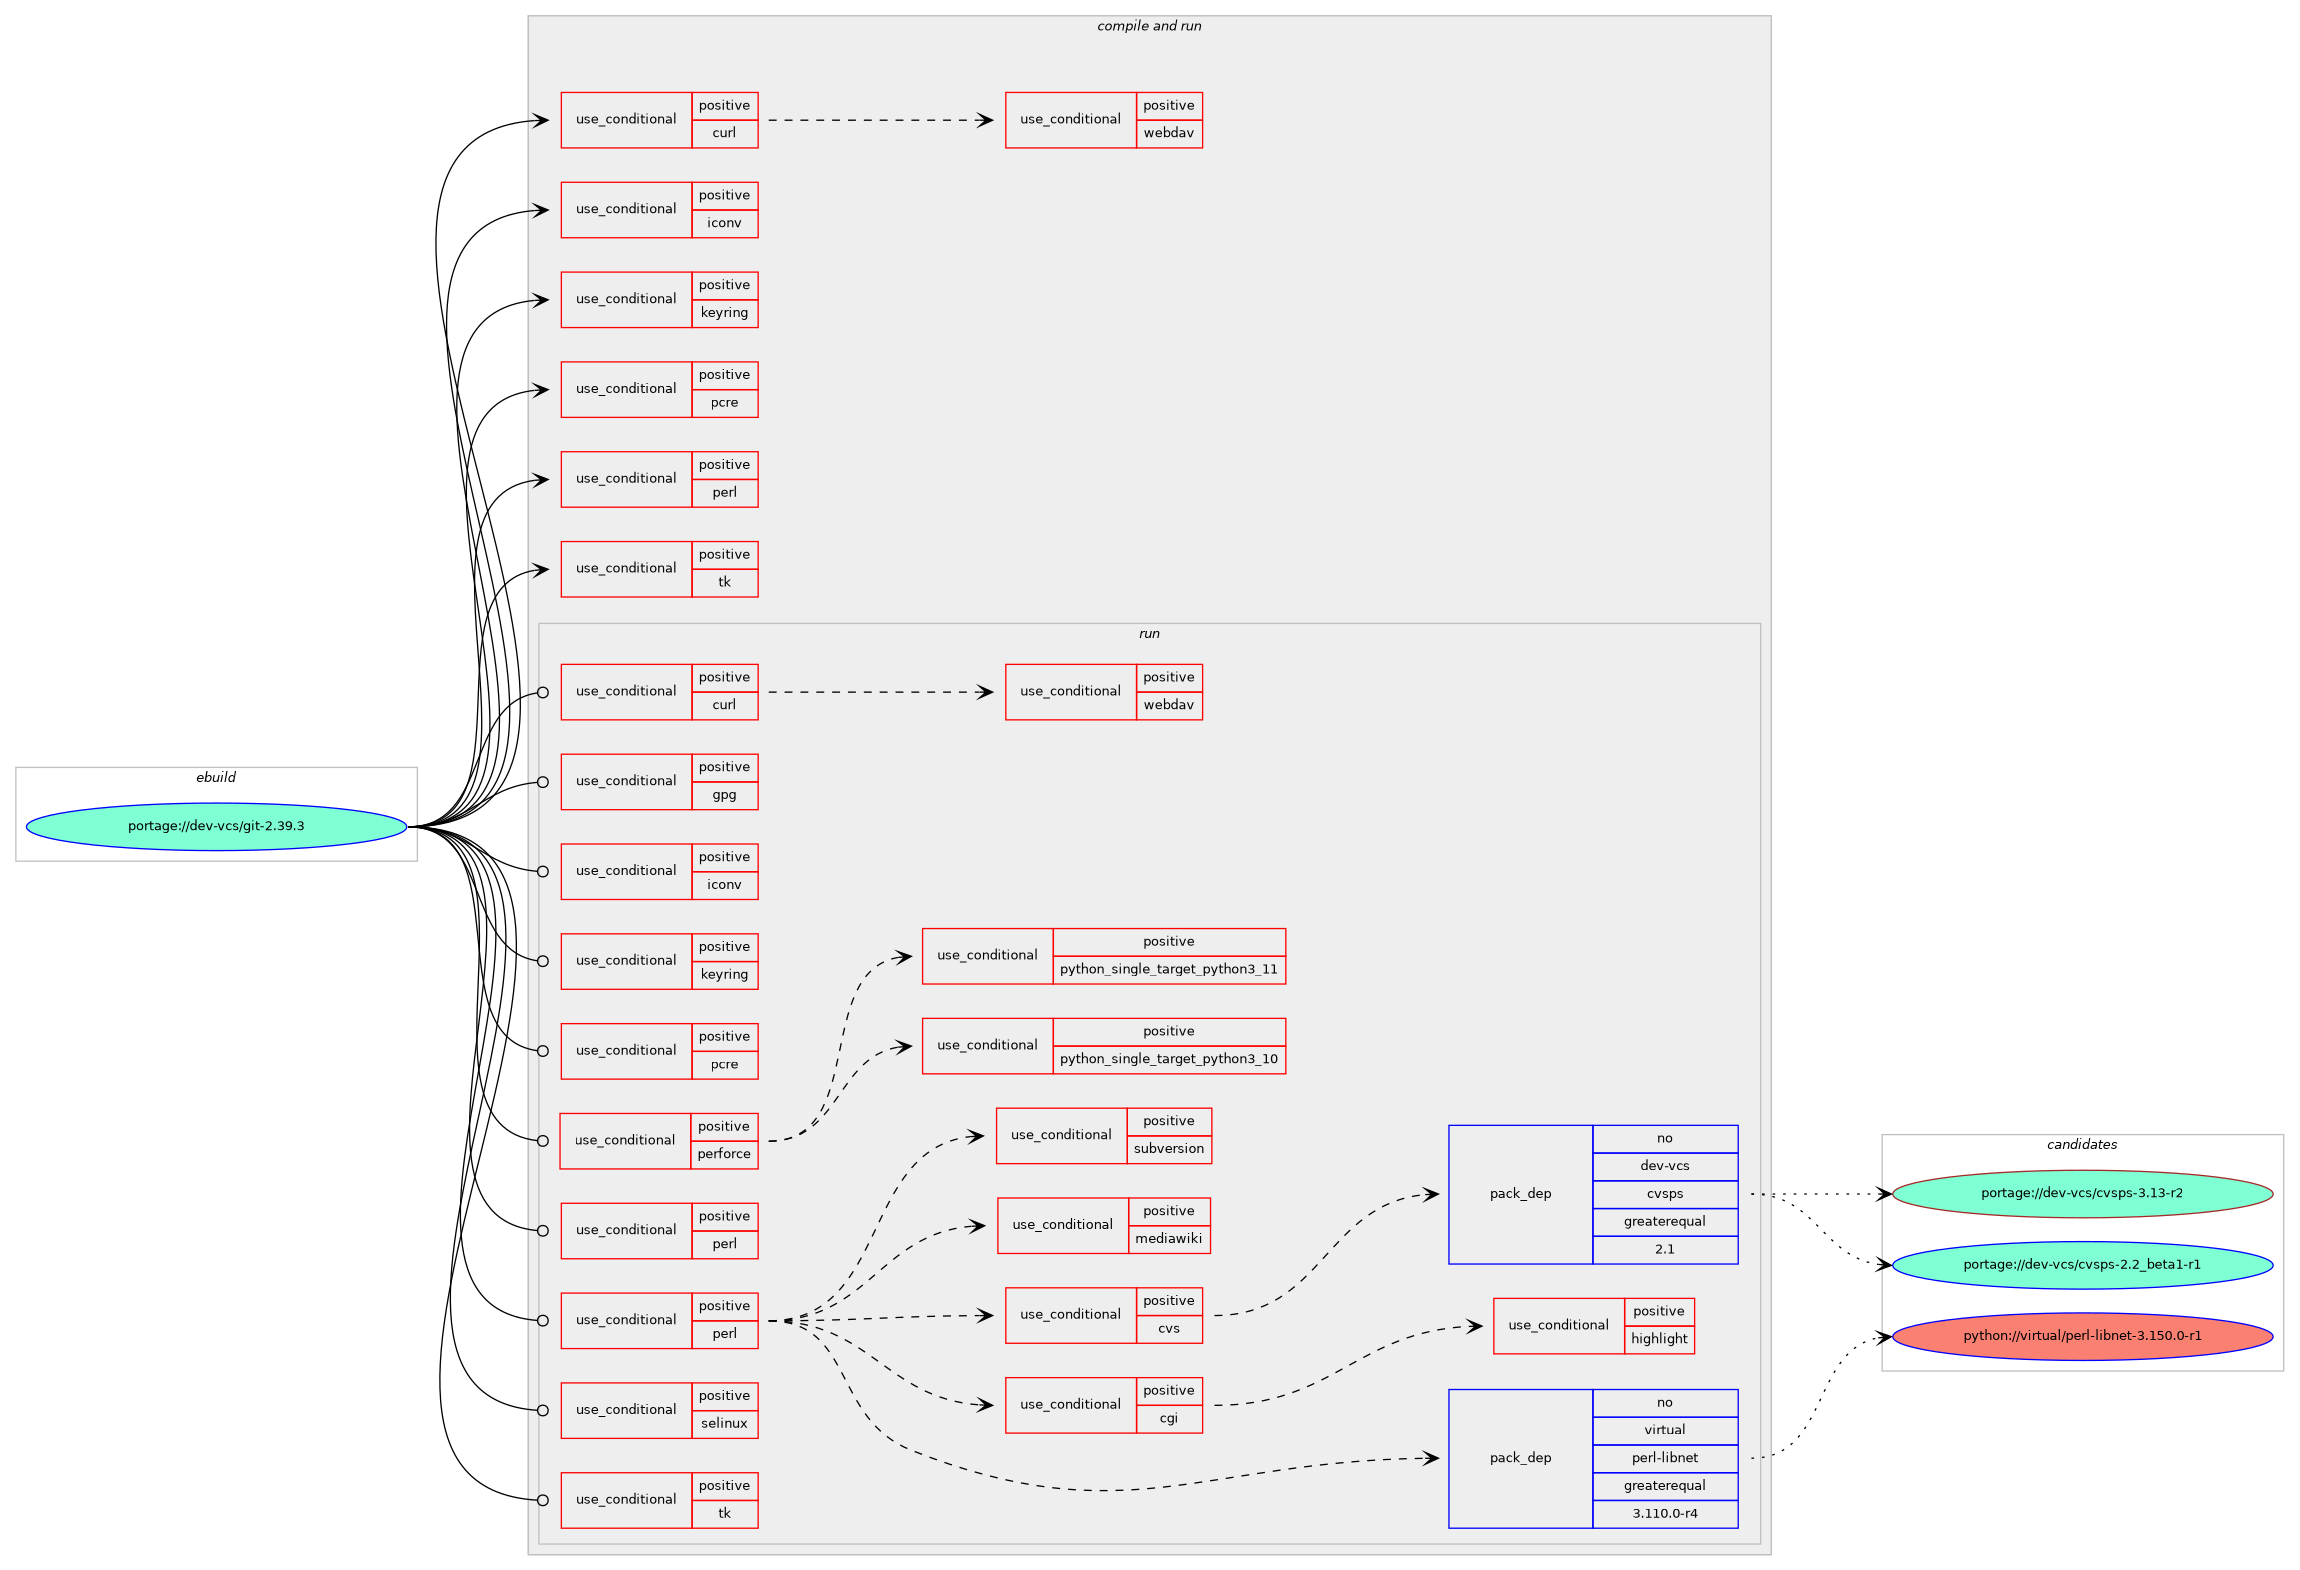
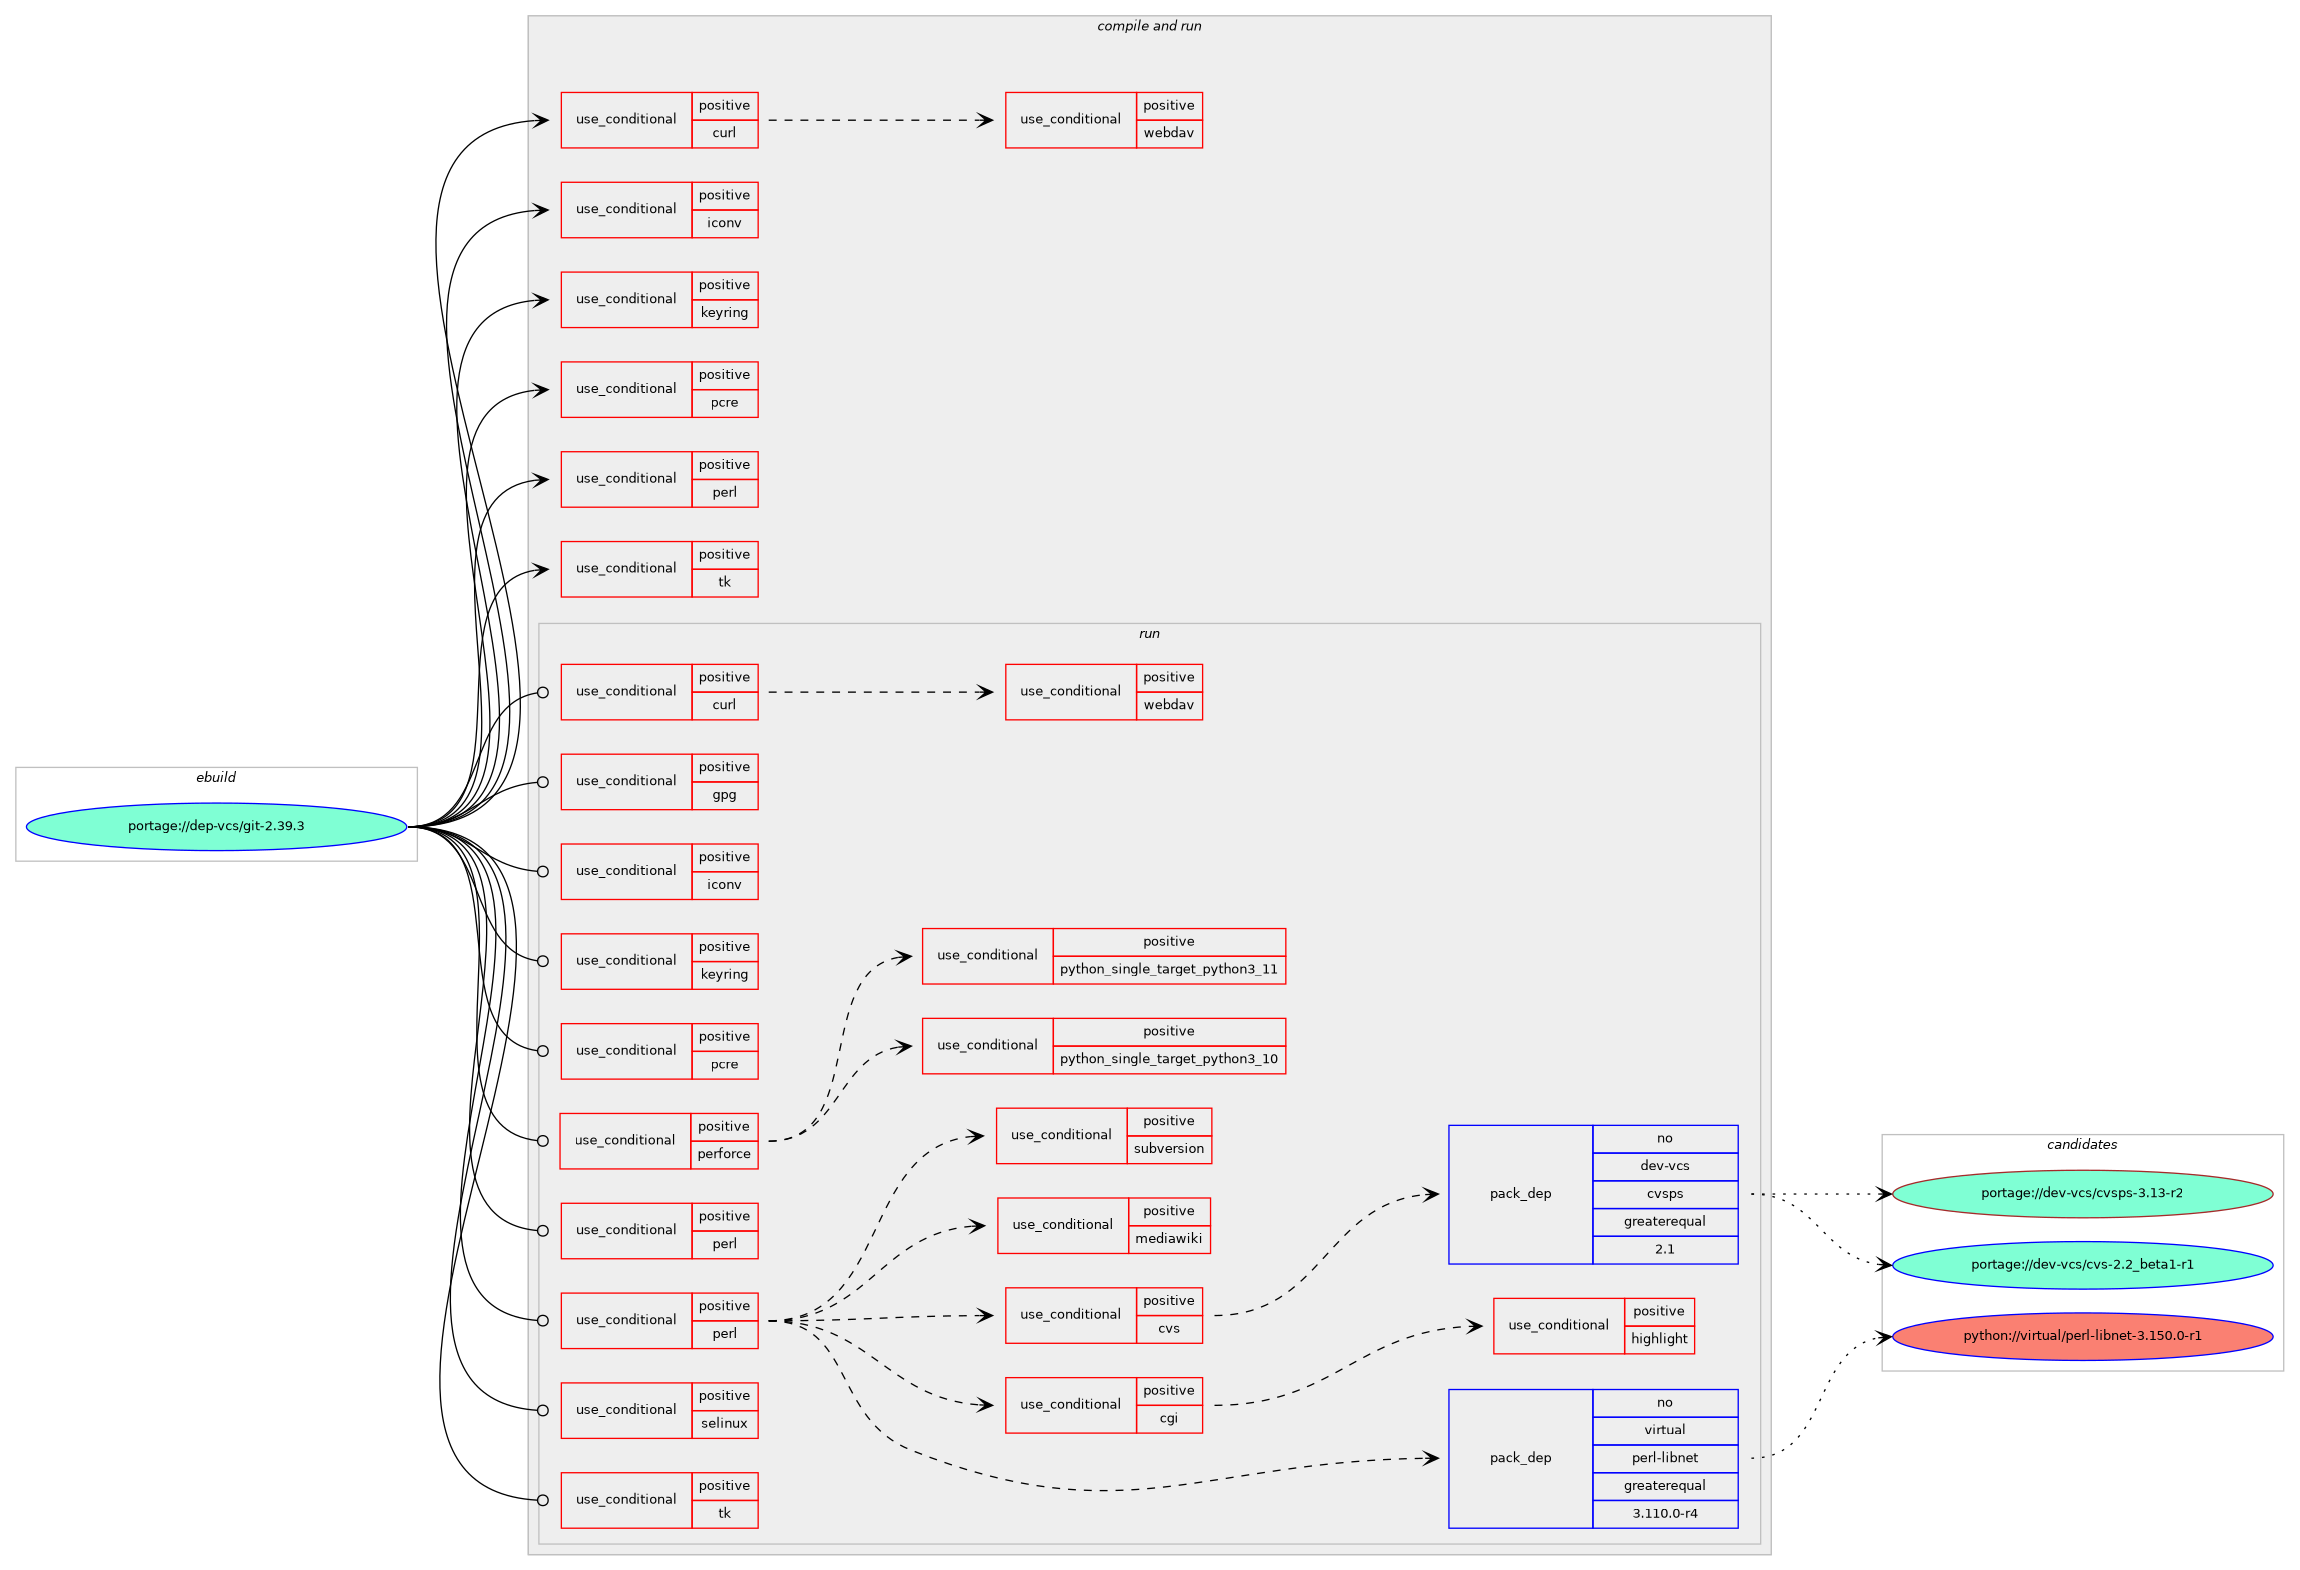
(217, 827) -> (217, 827)
(2083, 1265) -> (2083, 1265)
